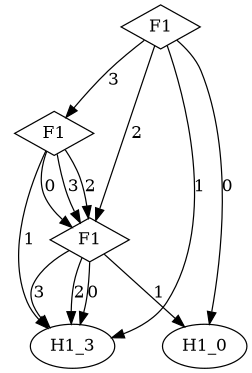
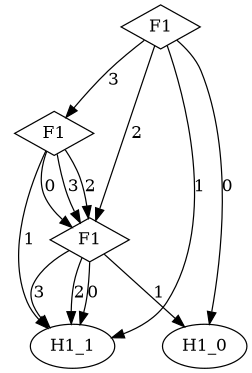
(73, 346) -> (73, 346)
